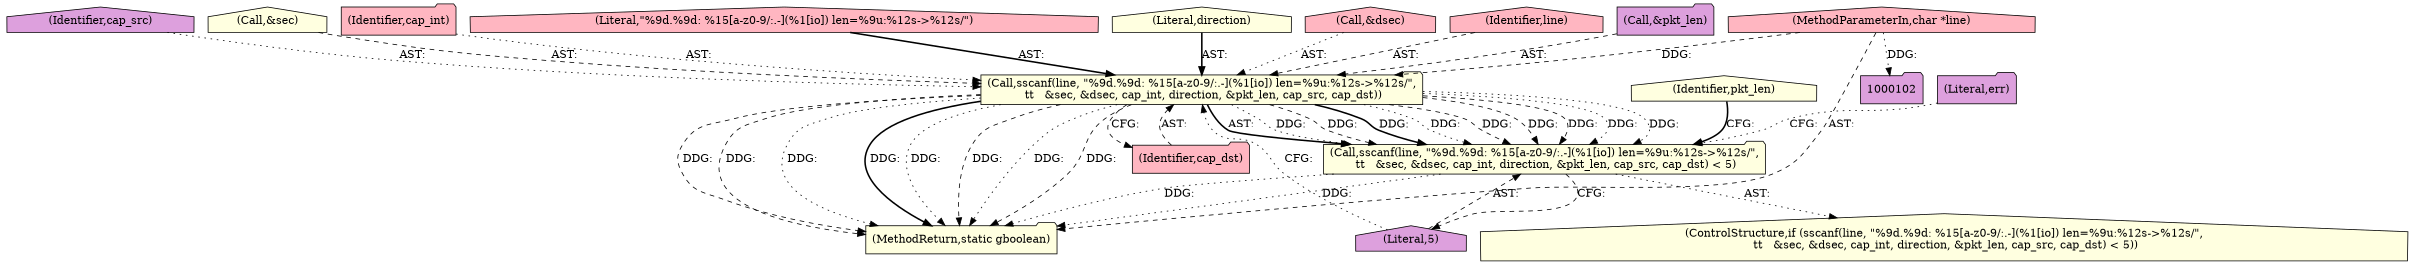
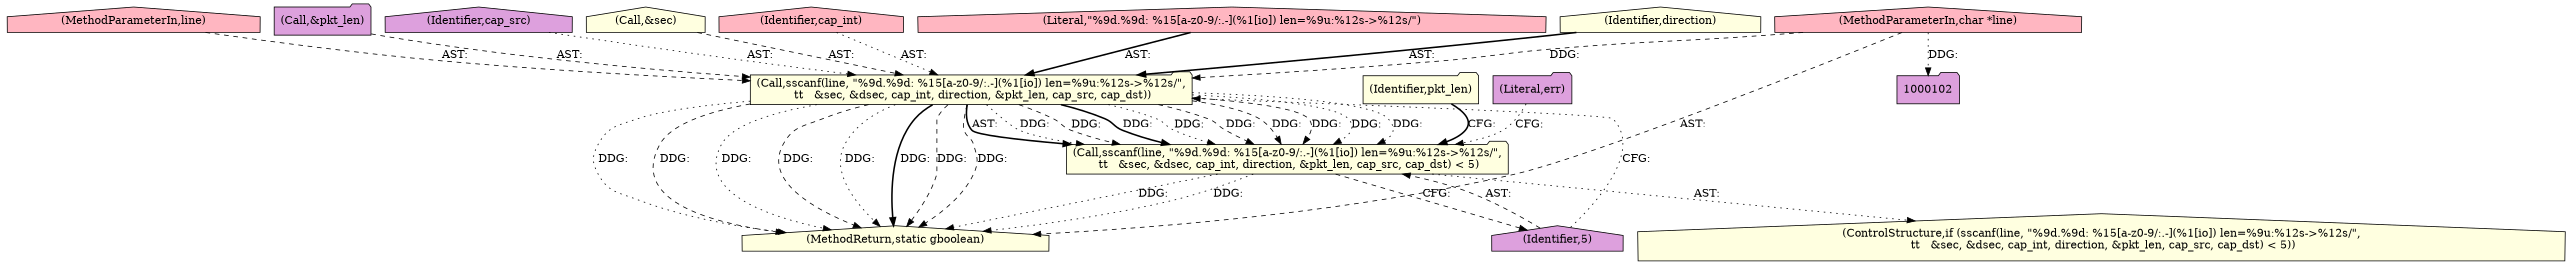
(399, 21) -> (811, 21)
(1202, 21) -> (1660, 21)
(1370, 21) -> none
(1527, 21) -> (134, 21)
(1724, 90) -> (1421, 90)
(1191, 159) -> none
(961, 240) -> (896, 240)
(1411, 240) -> (1557, 240)
